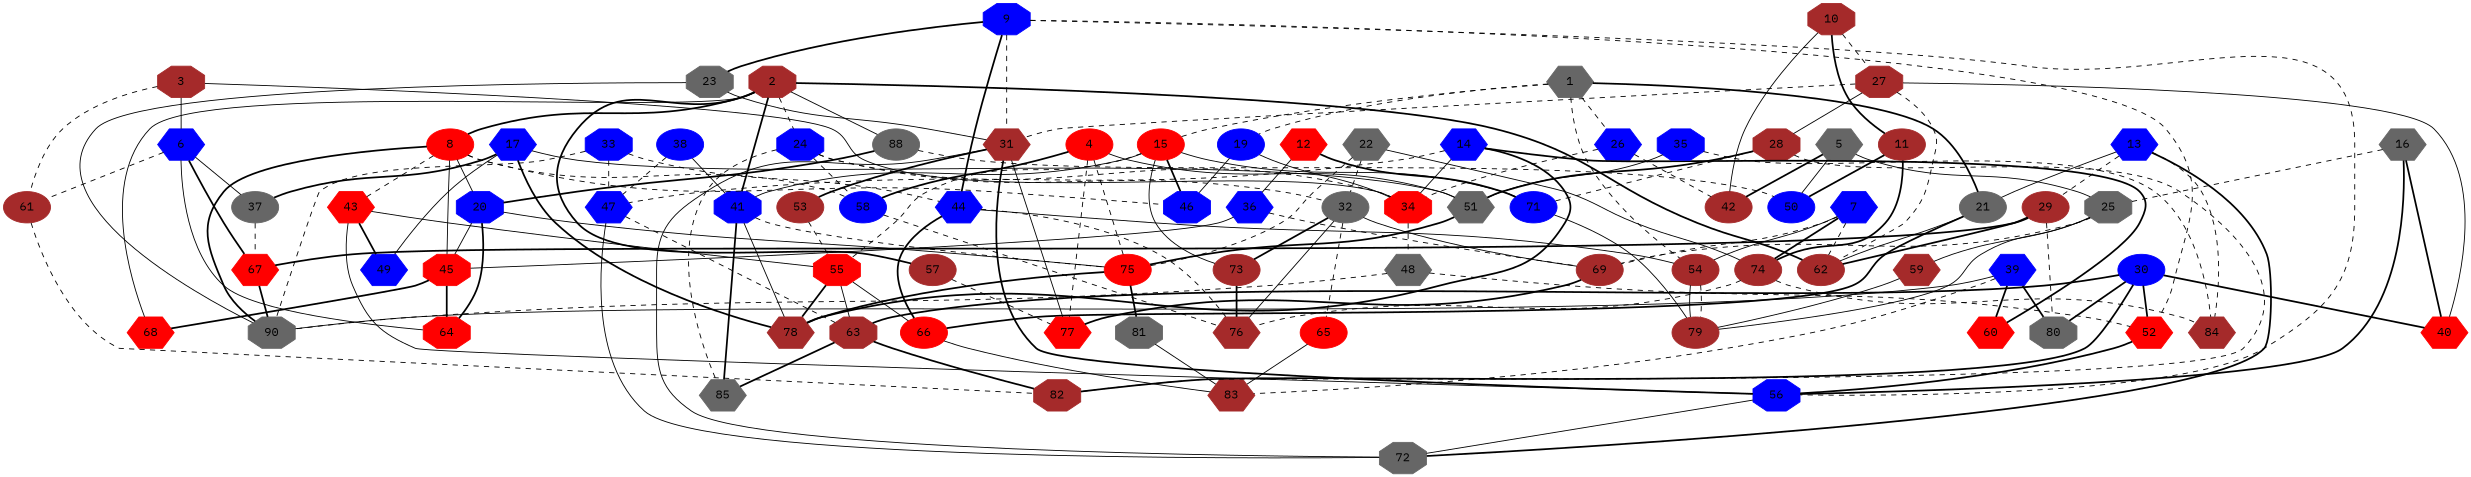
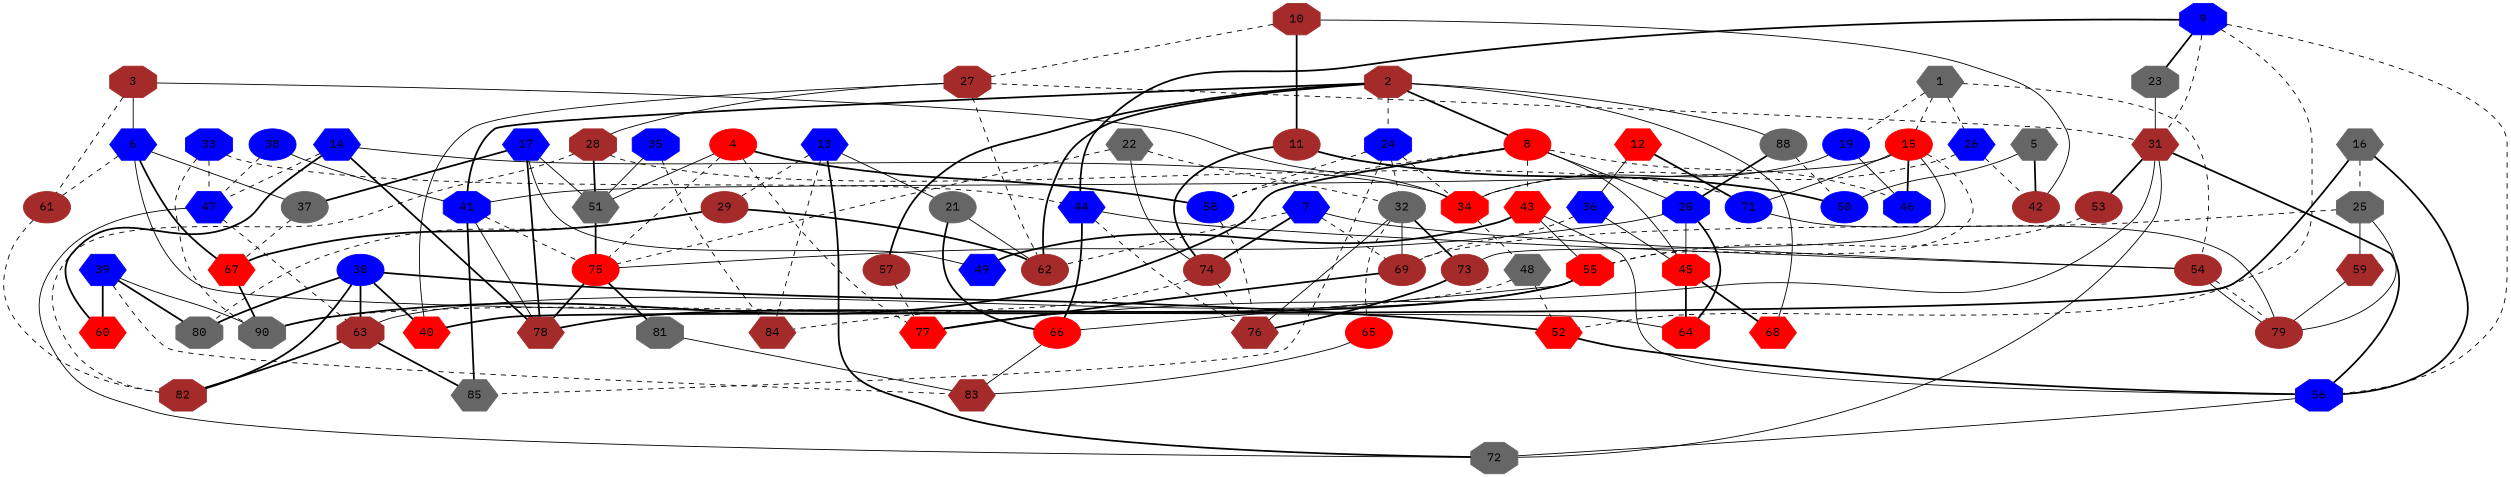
(248, 97) -> none
(1804, 97) -> none
(1979, 176) -> none
